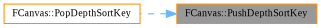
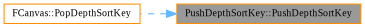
(247, 14) -> (269, 14)
